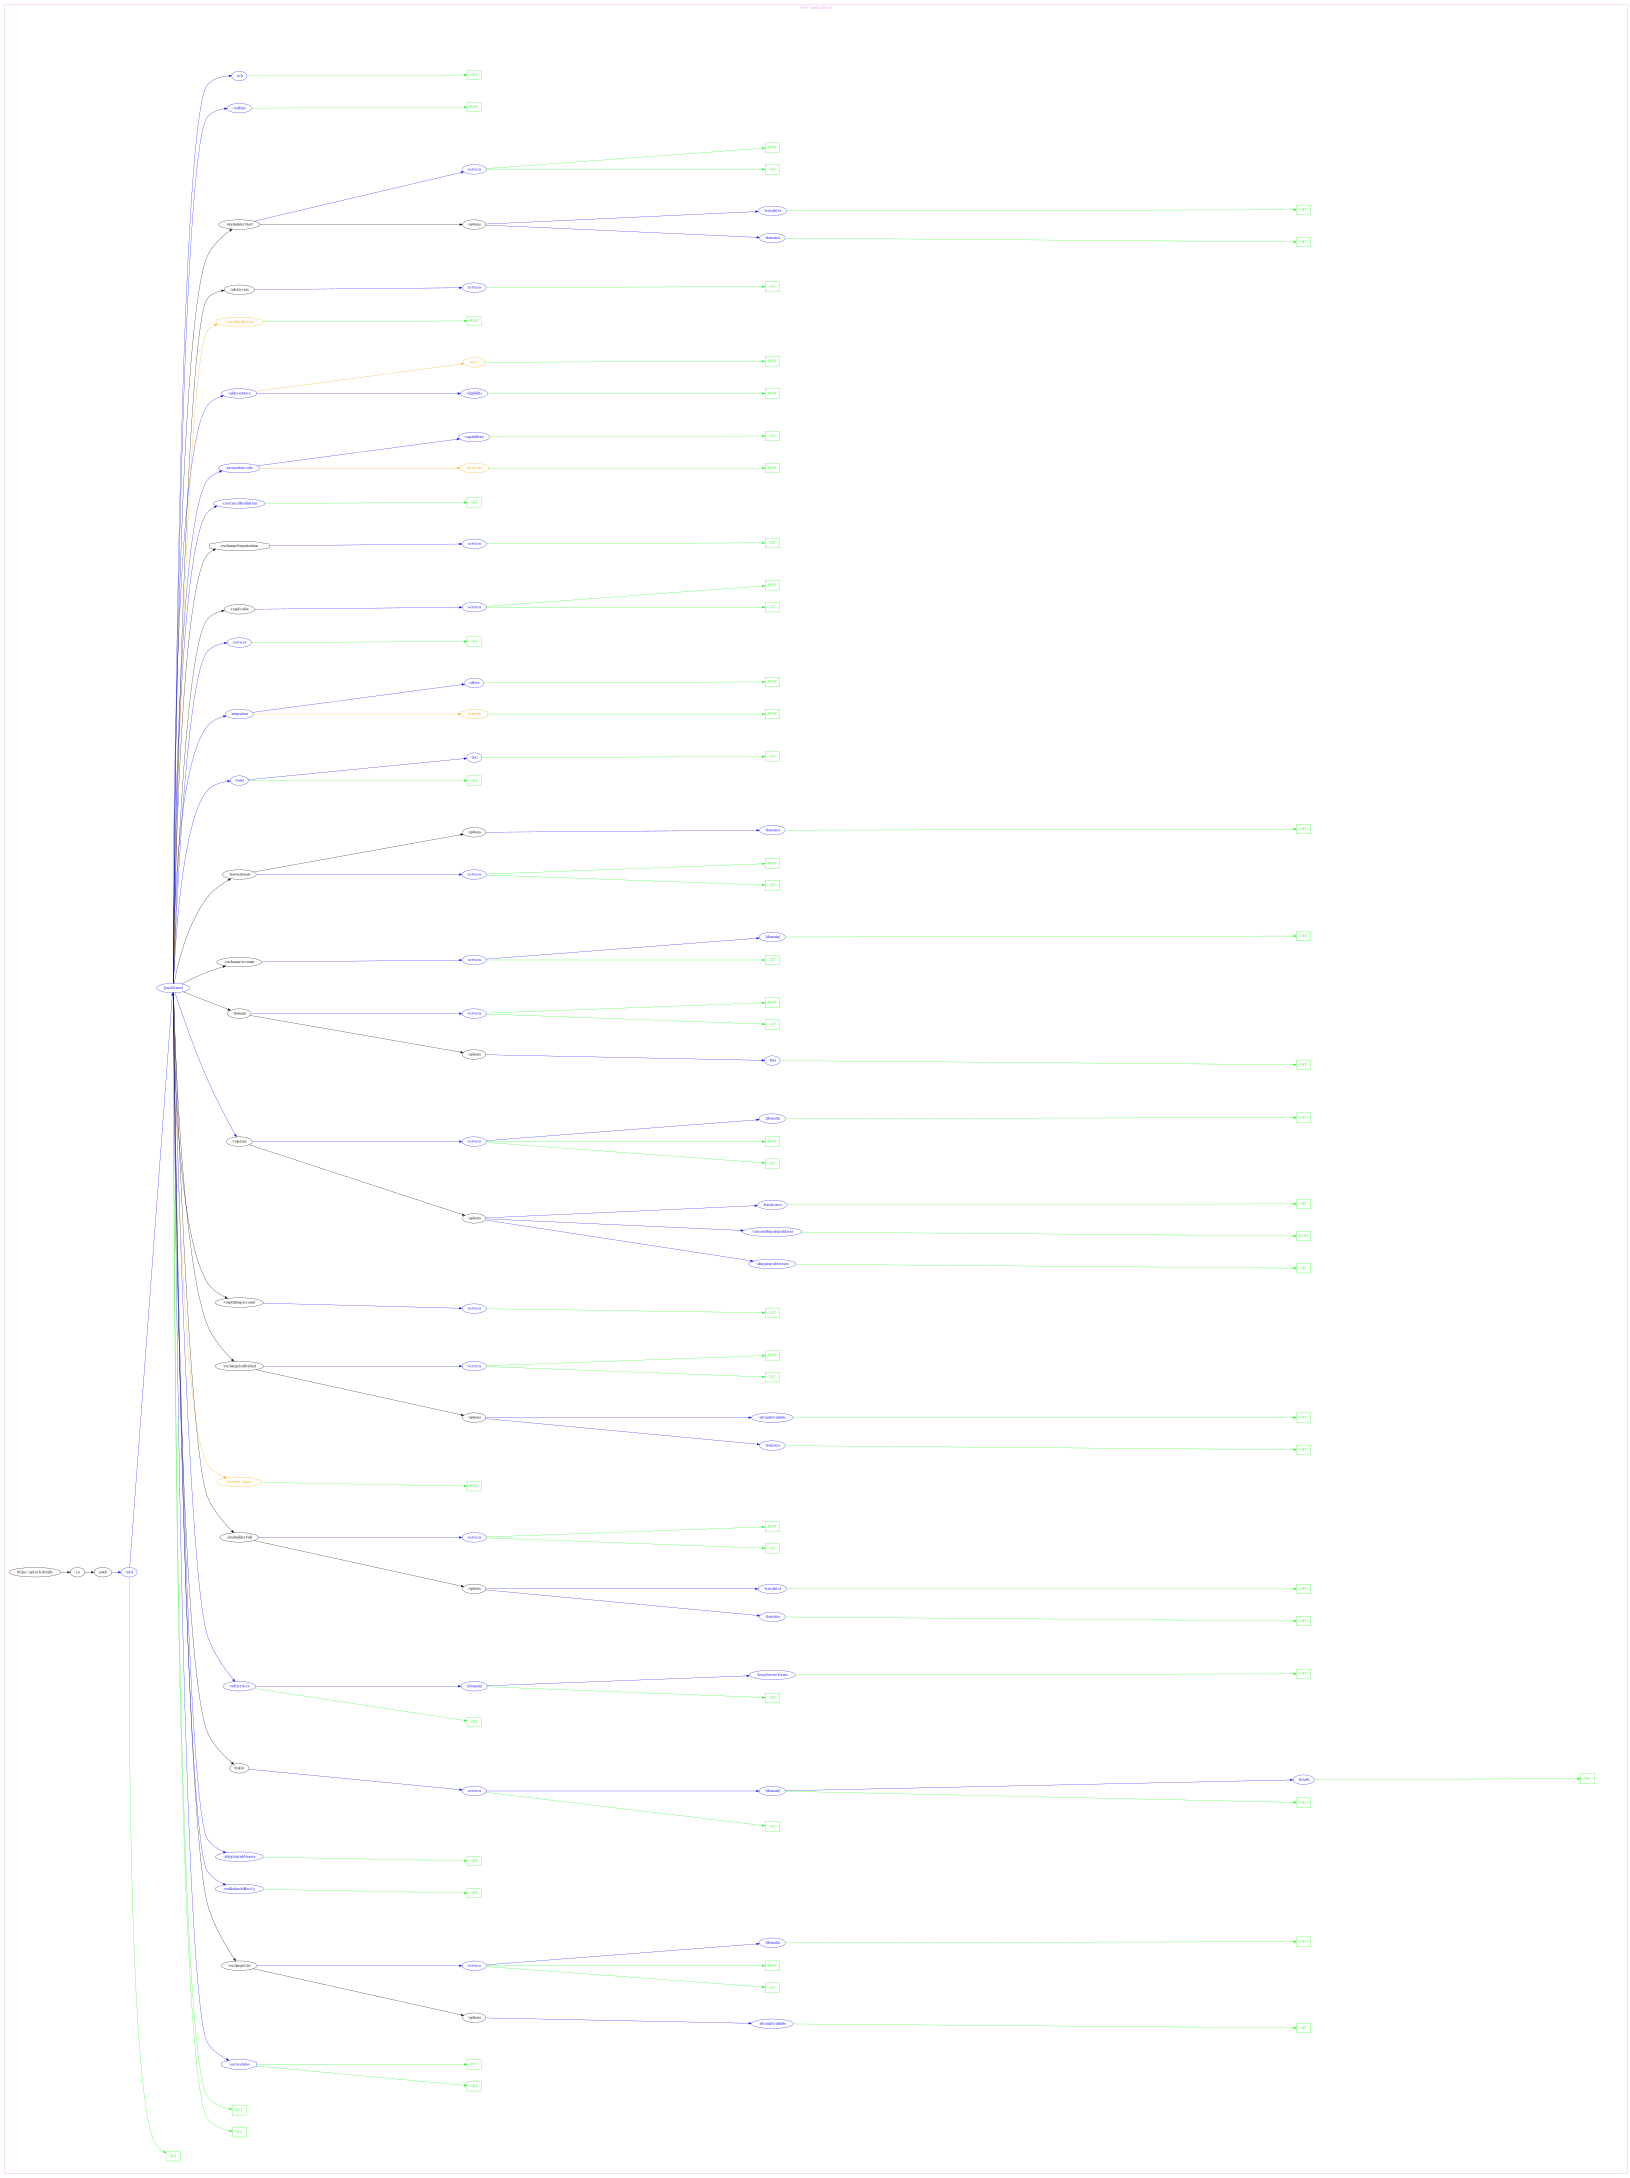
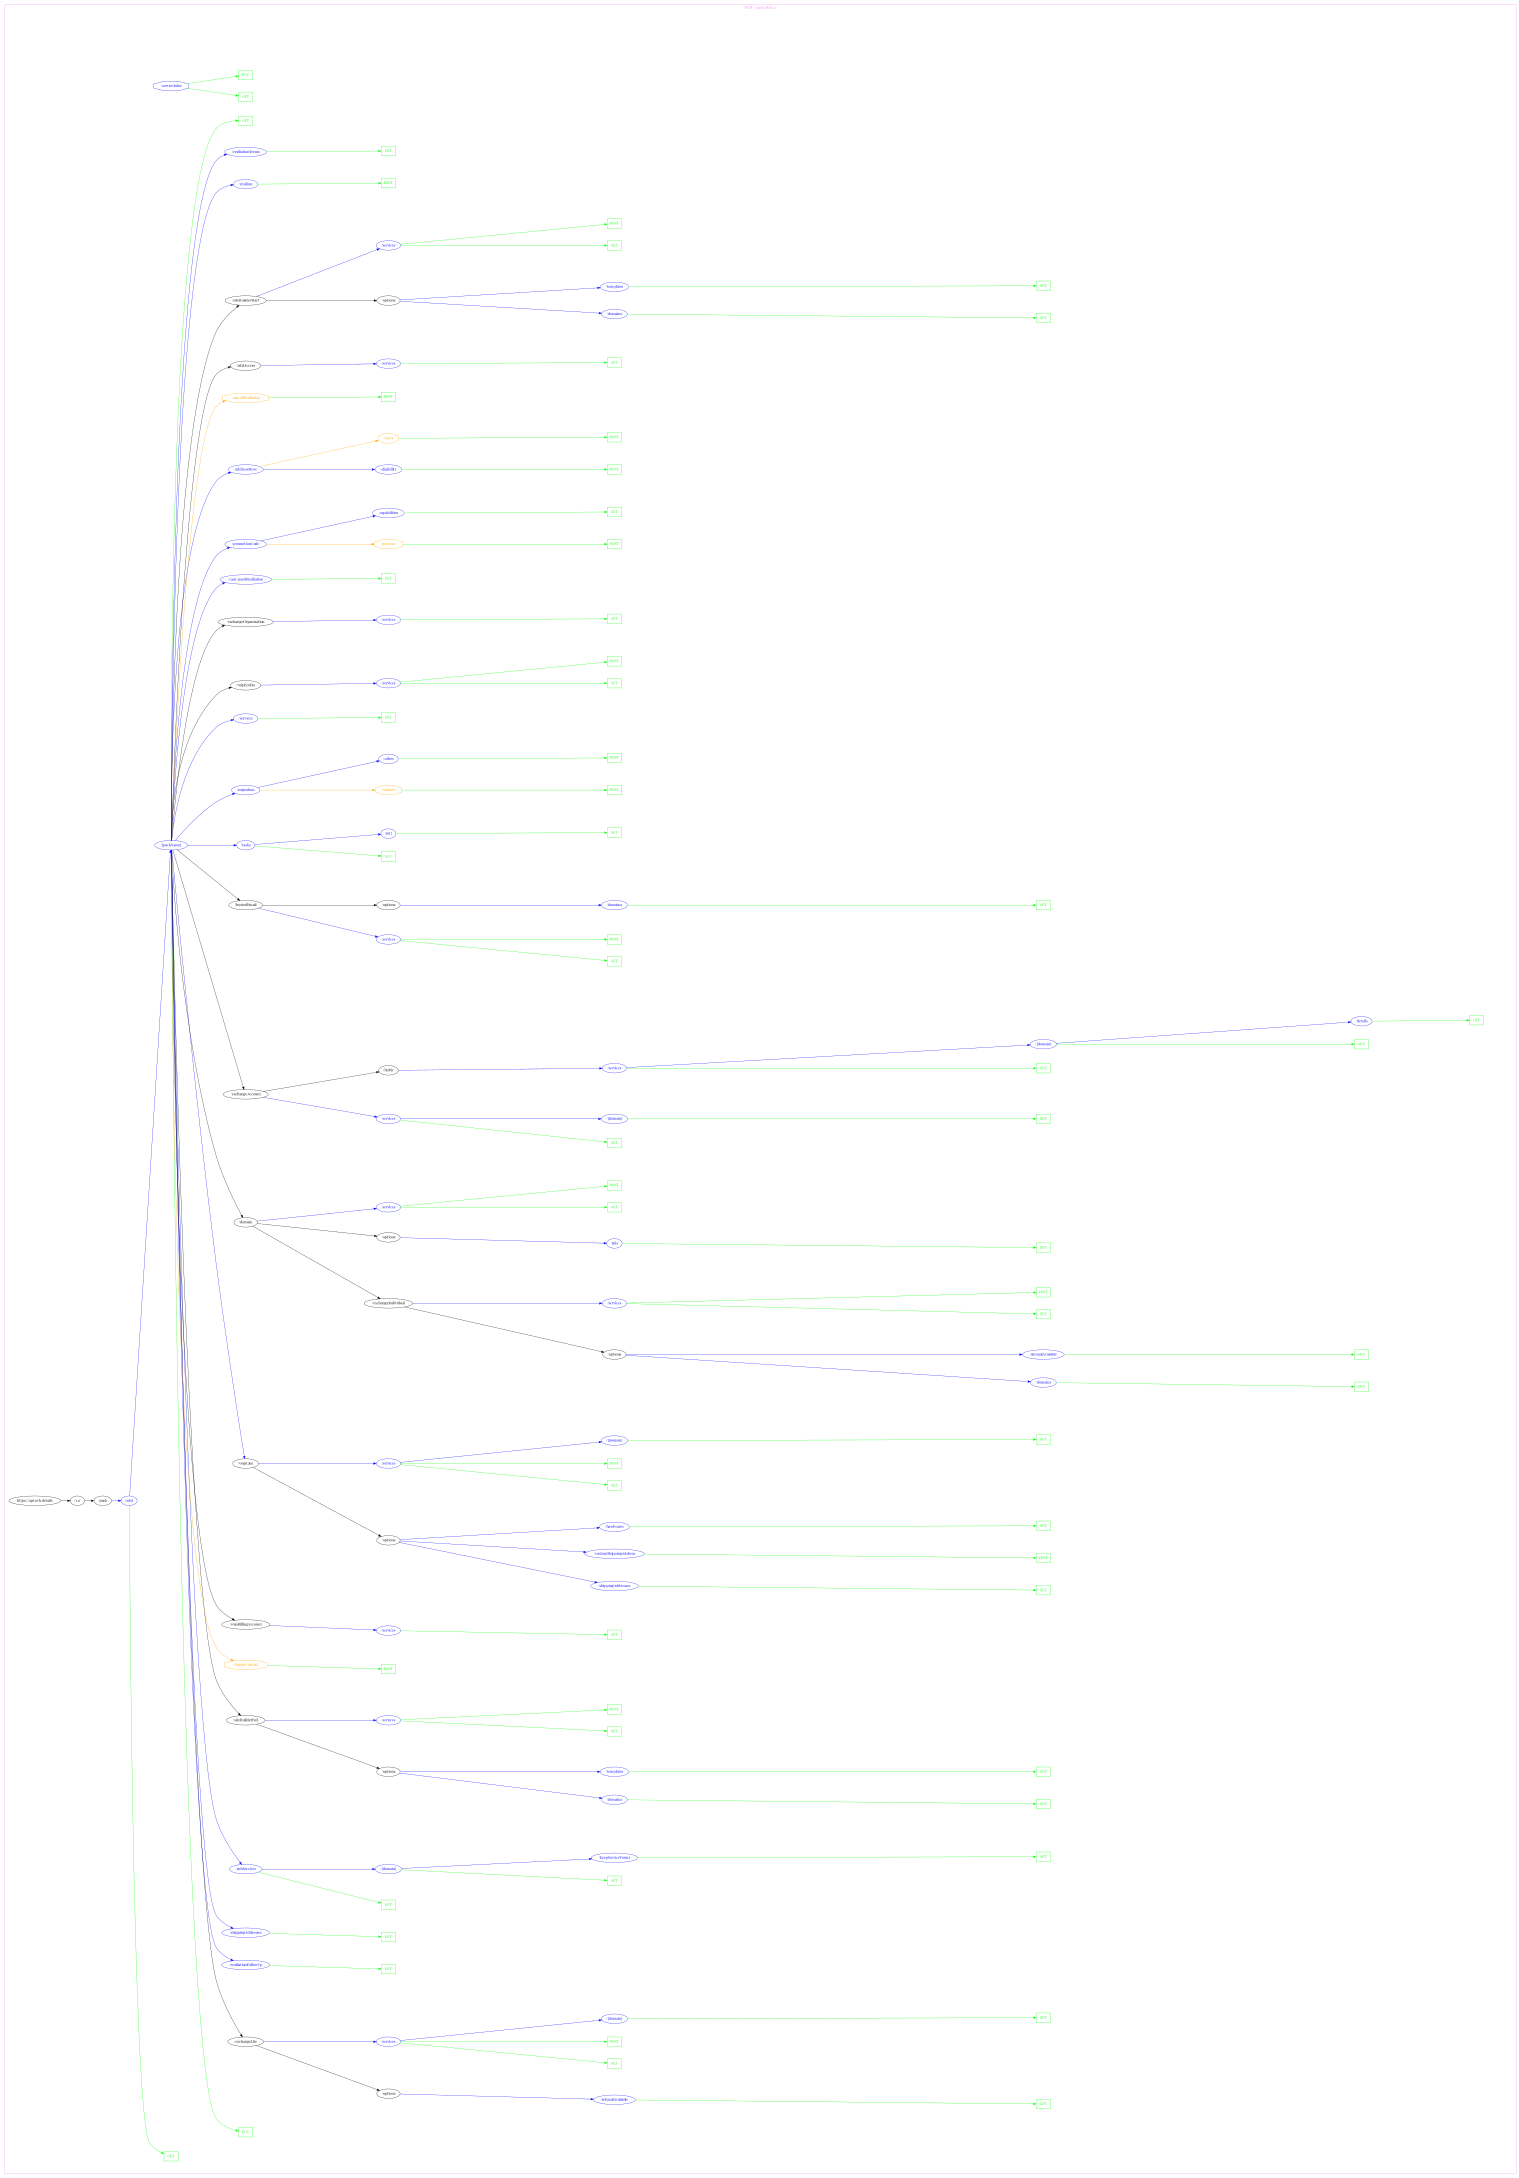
(239, 76) -> (246, 152)
(239, 546) -> (246, 622)
(190, 1237) -> (318, 1264)
(181, 1531) -> none
(188, 1558) -> (311, 1083)
